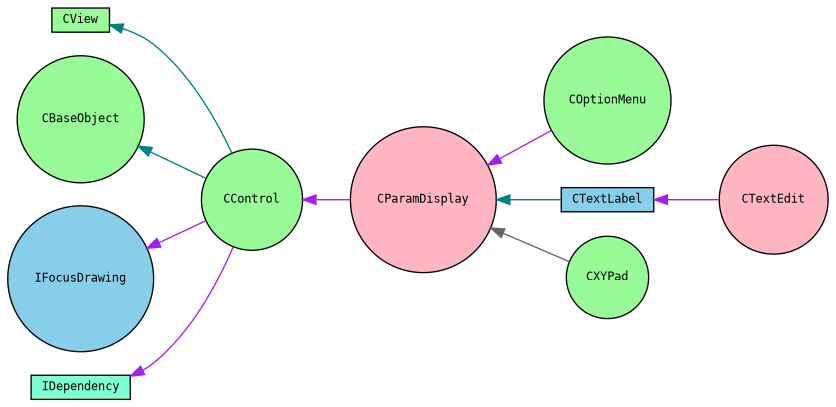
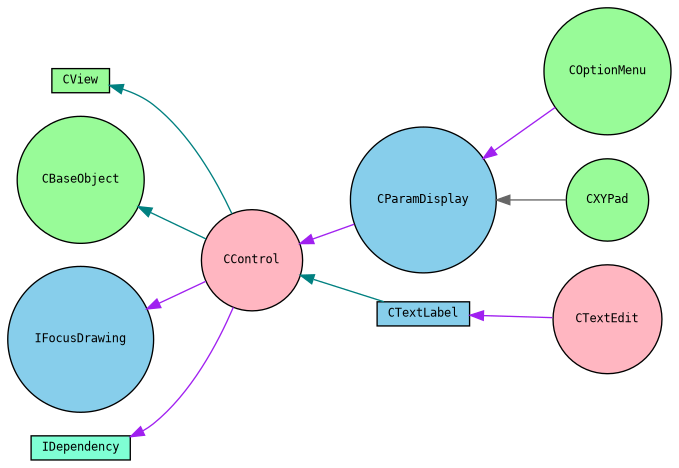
(252, 200) -> (252, 260)
(423, 200) -> (423, 200)
(535, 200) -> (349, 291)
